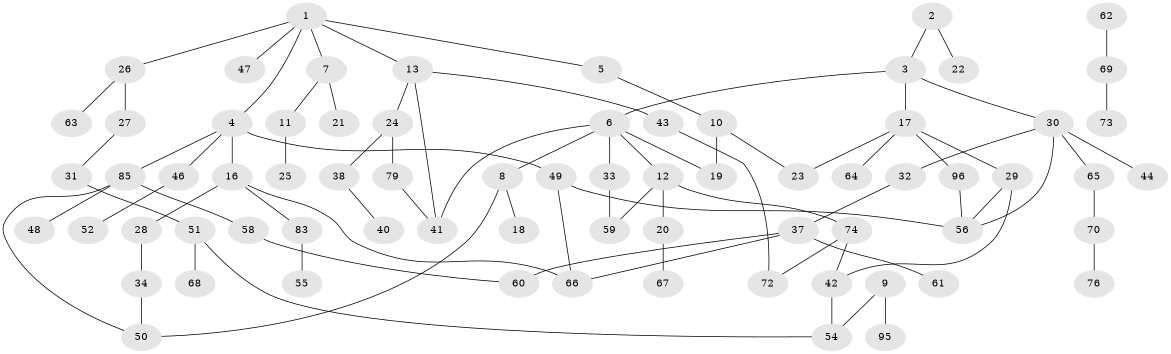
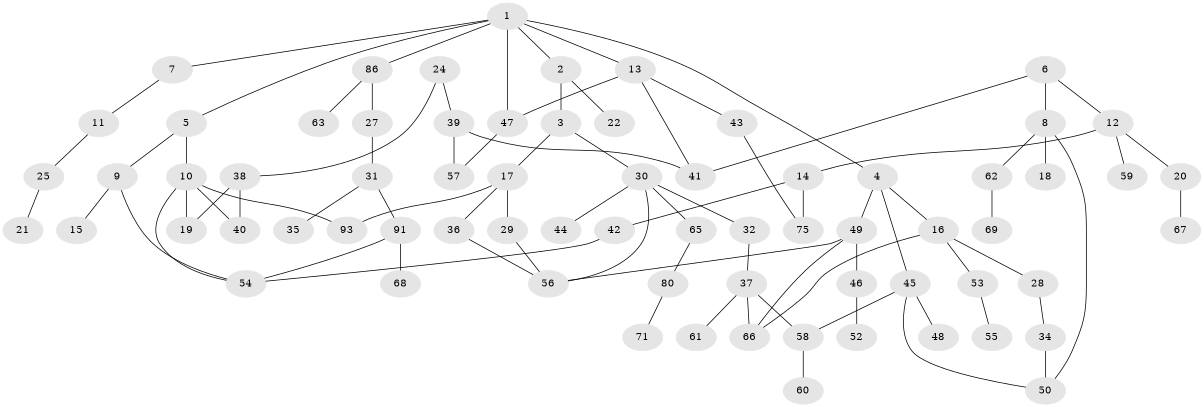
none -> (534, 43)
(125, 70) -> (372, 70)
(754, 85) -> none
(333, 96) -> (33, 204)
(403, 96) -> (570, 95)
(1107, 123) -> none
none -> (152, 150)
(206, 150) -> (857, 262)
(663, 150) -> (217, 200)
none -> (1018, 151)
(125, 177) -> (910, 284)
(393, 177) -> (454, 123)
none -> (454, 177)
(610, 177) -> none
(798, 177) -> (347, 230)
(852, 177) -> none
(959, 177) -> (454, 230)
none -> (210, 200)
(195, 230) -> (401, 230)
none -> (294, 230)
(302, 230) -> (978, 284)
(852, 230) -> (803, 177)
(1094, 230) -> (668, 284)
none -> (159, 242)
(656, 250) -> (776, 311)
(950, 263) -> none
(768, 284) -> (803, 230)
(1094, 284) -> (643, 337)
(885, 337) -> (77, 230)
